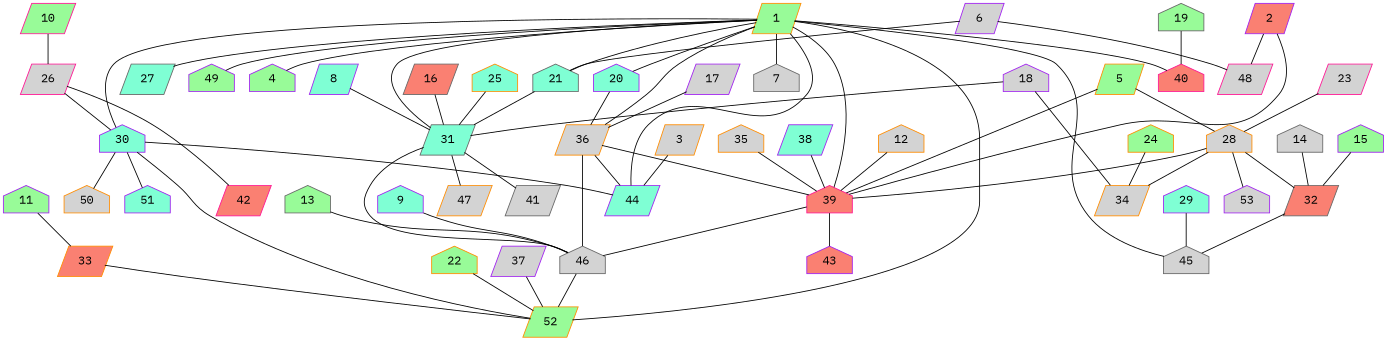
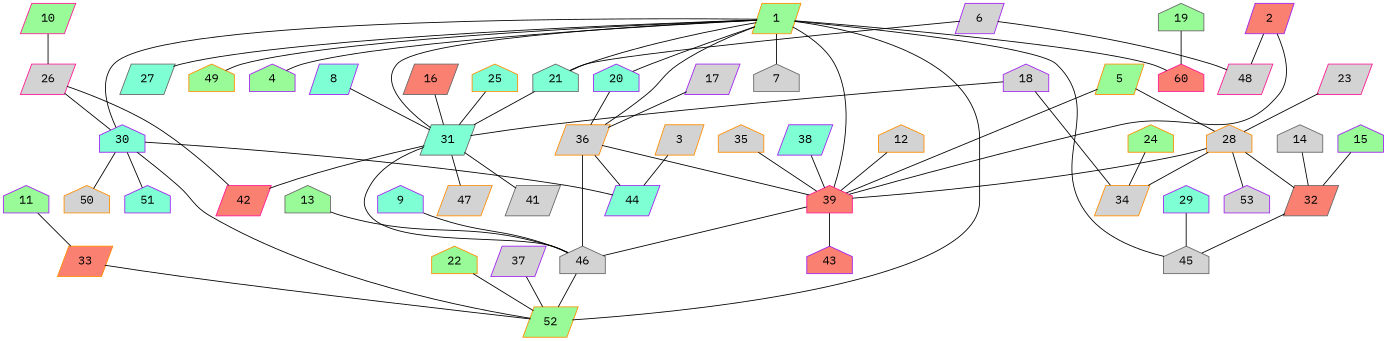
(212, 79) -> (212, 79)
(1181, 79) -> (1181, 79)
(730, 112) -> none
none -> (346, 165)
